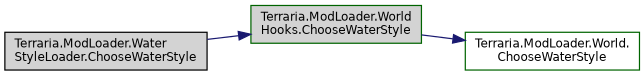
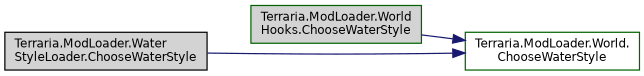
(223, 38) -> (330, 54)
